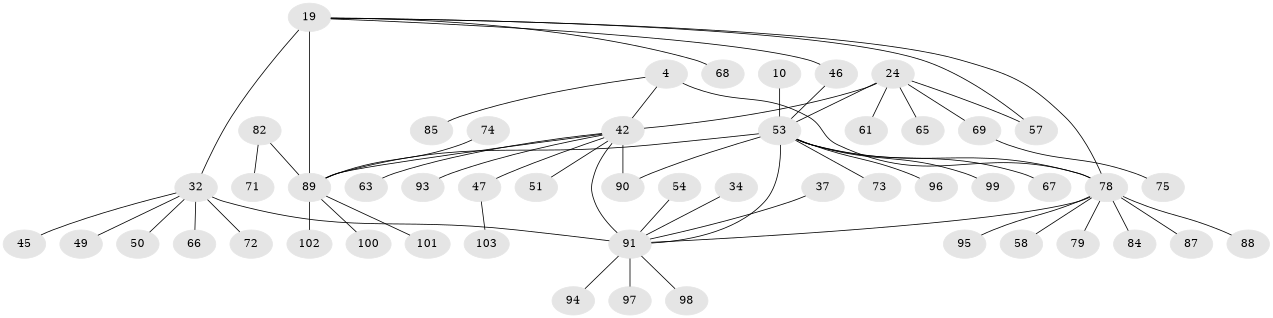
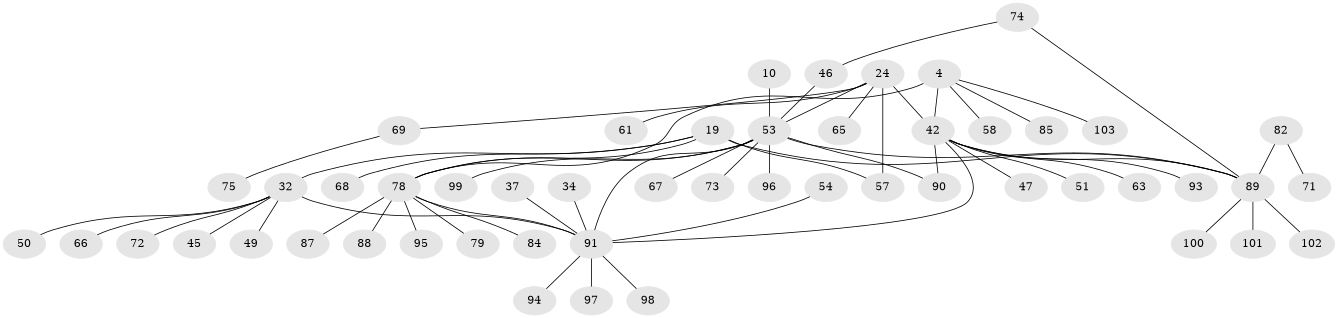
(601, 34) -> (919, 40)
(483, 216) -> (1024, 99)
(1064, 216) -> (965, 102)
